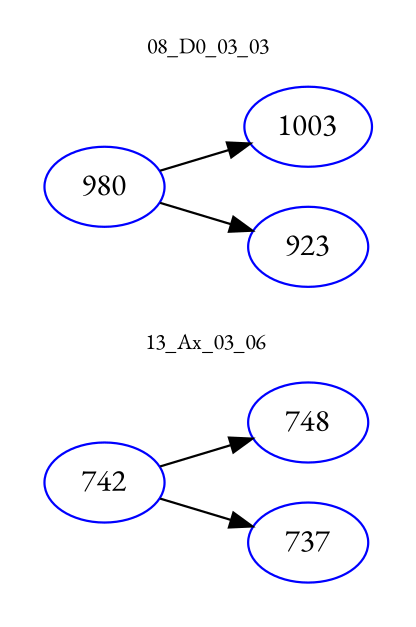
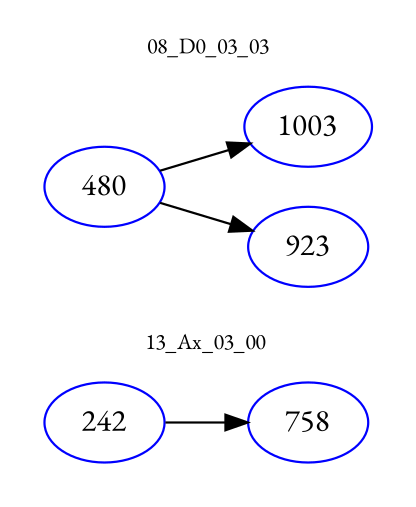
(105, 187) -> (105, 187)
(206, 344) -> (206, 344)
(308, 422) -> (308, 422)
(105, 483) -> (105, 422)
(308, 543) -> none
